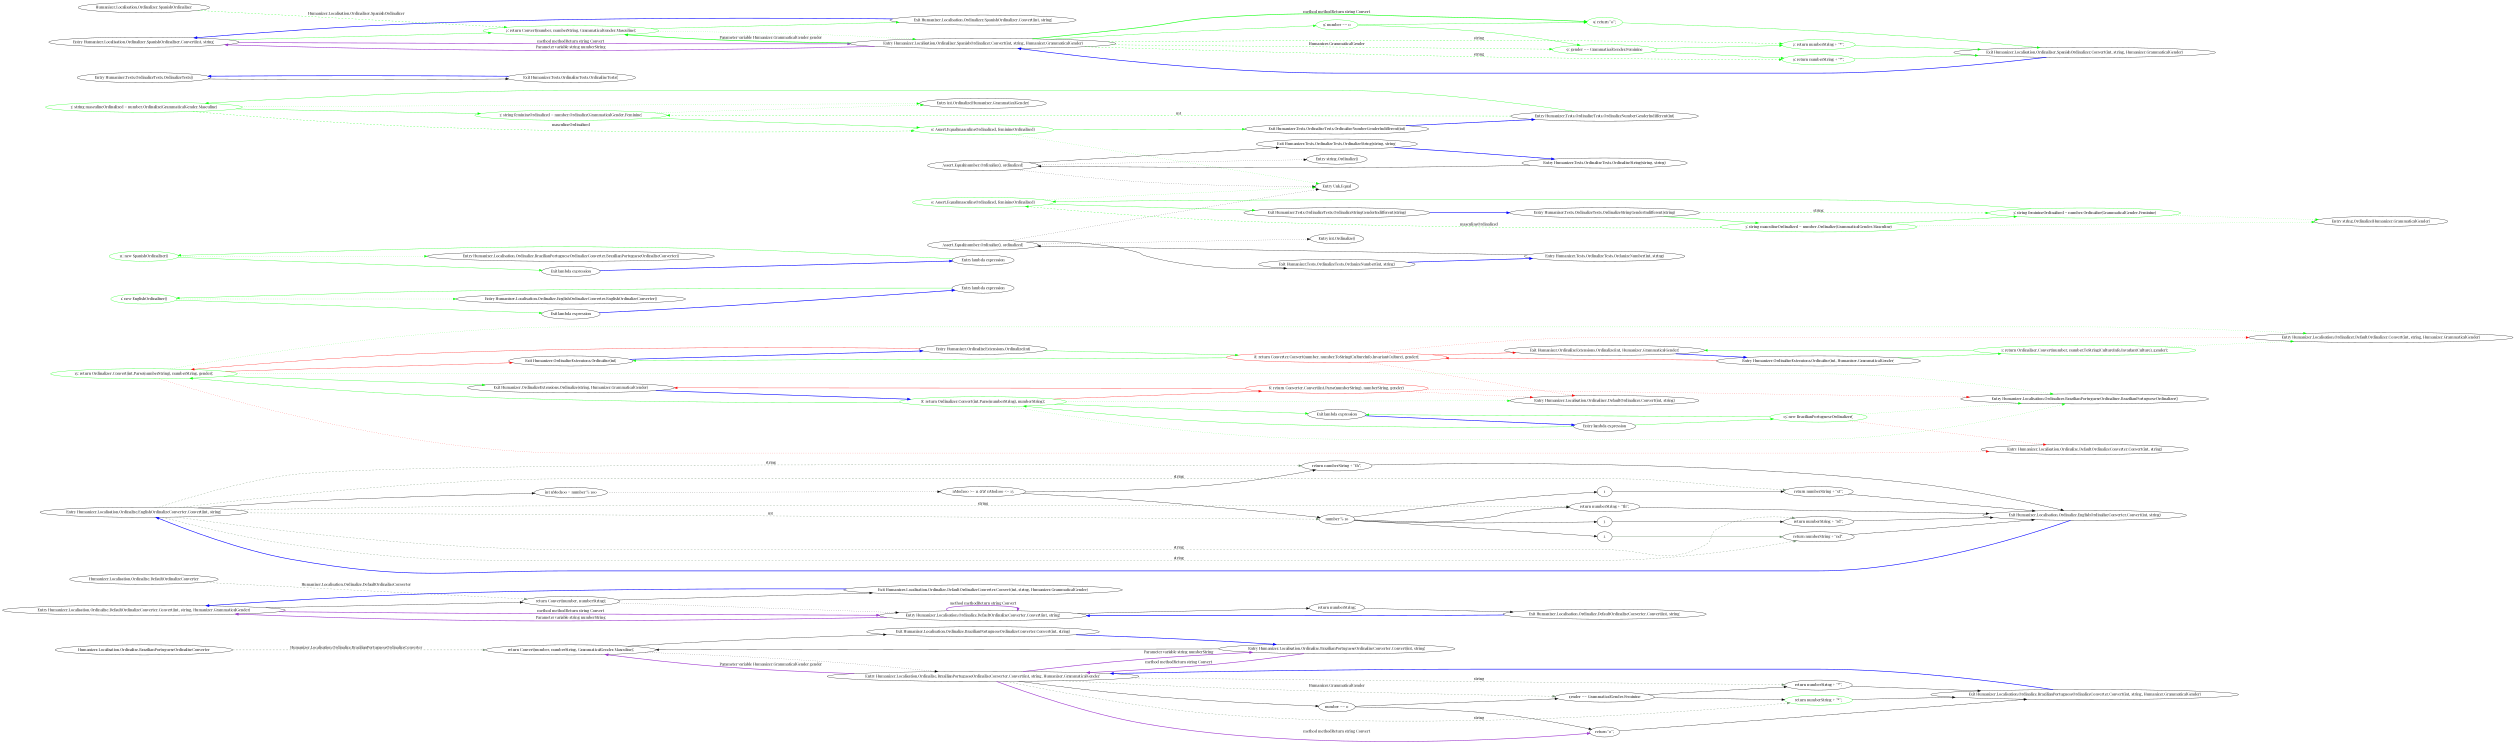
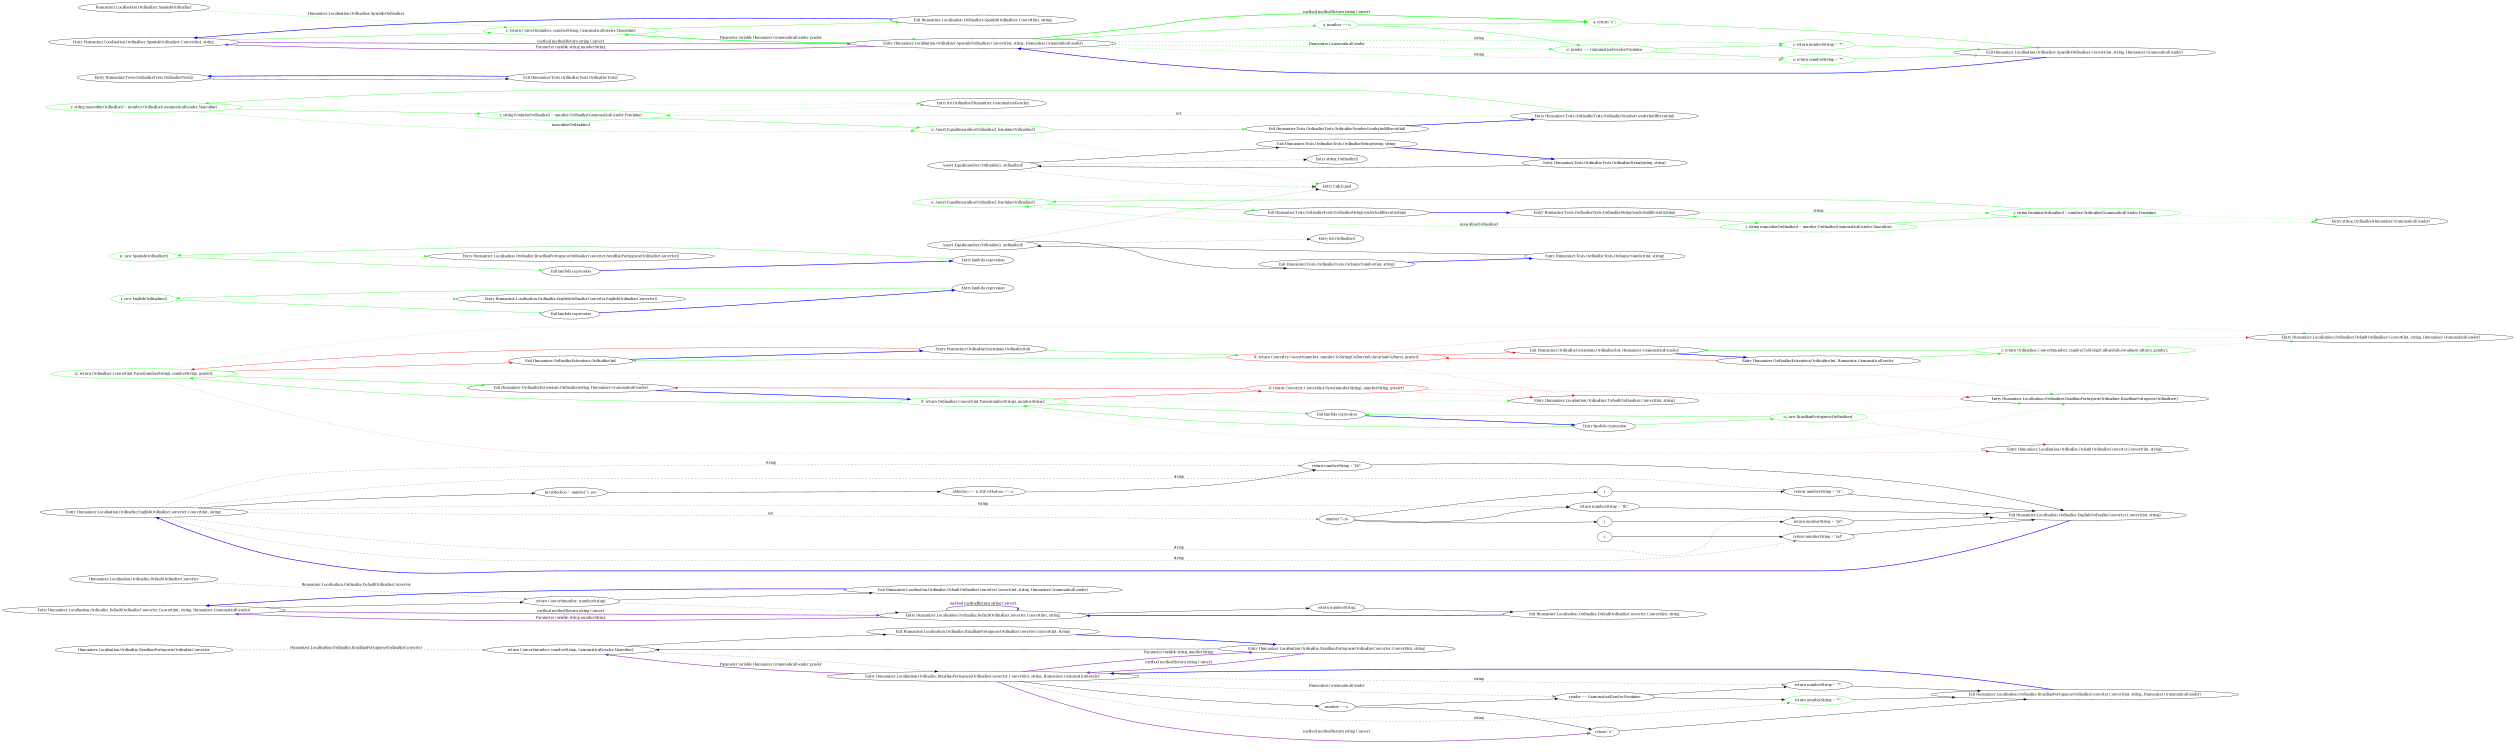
(772, 492) -> (772, 492)
(1170, 503) -> none
(1474, 528) -> none
(1696, 537) -> (1696, 537)
